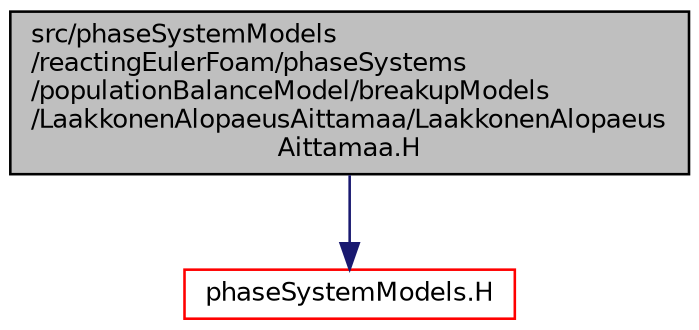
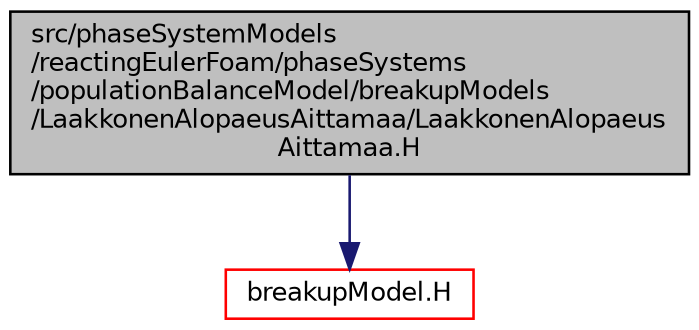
(350, 294) -> (350, 294)
